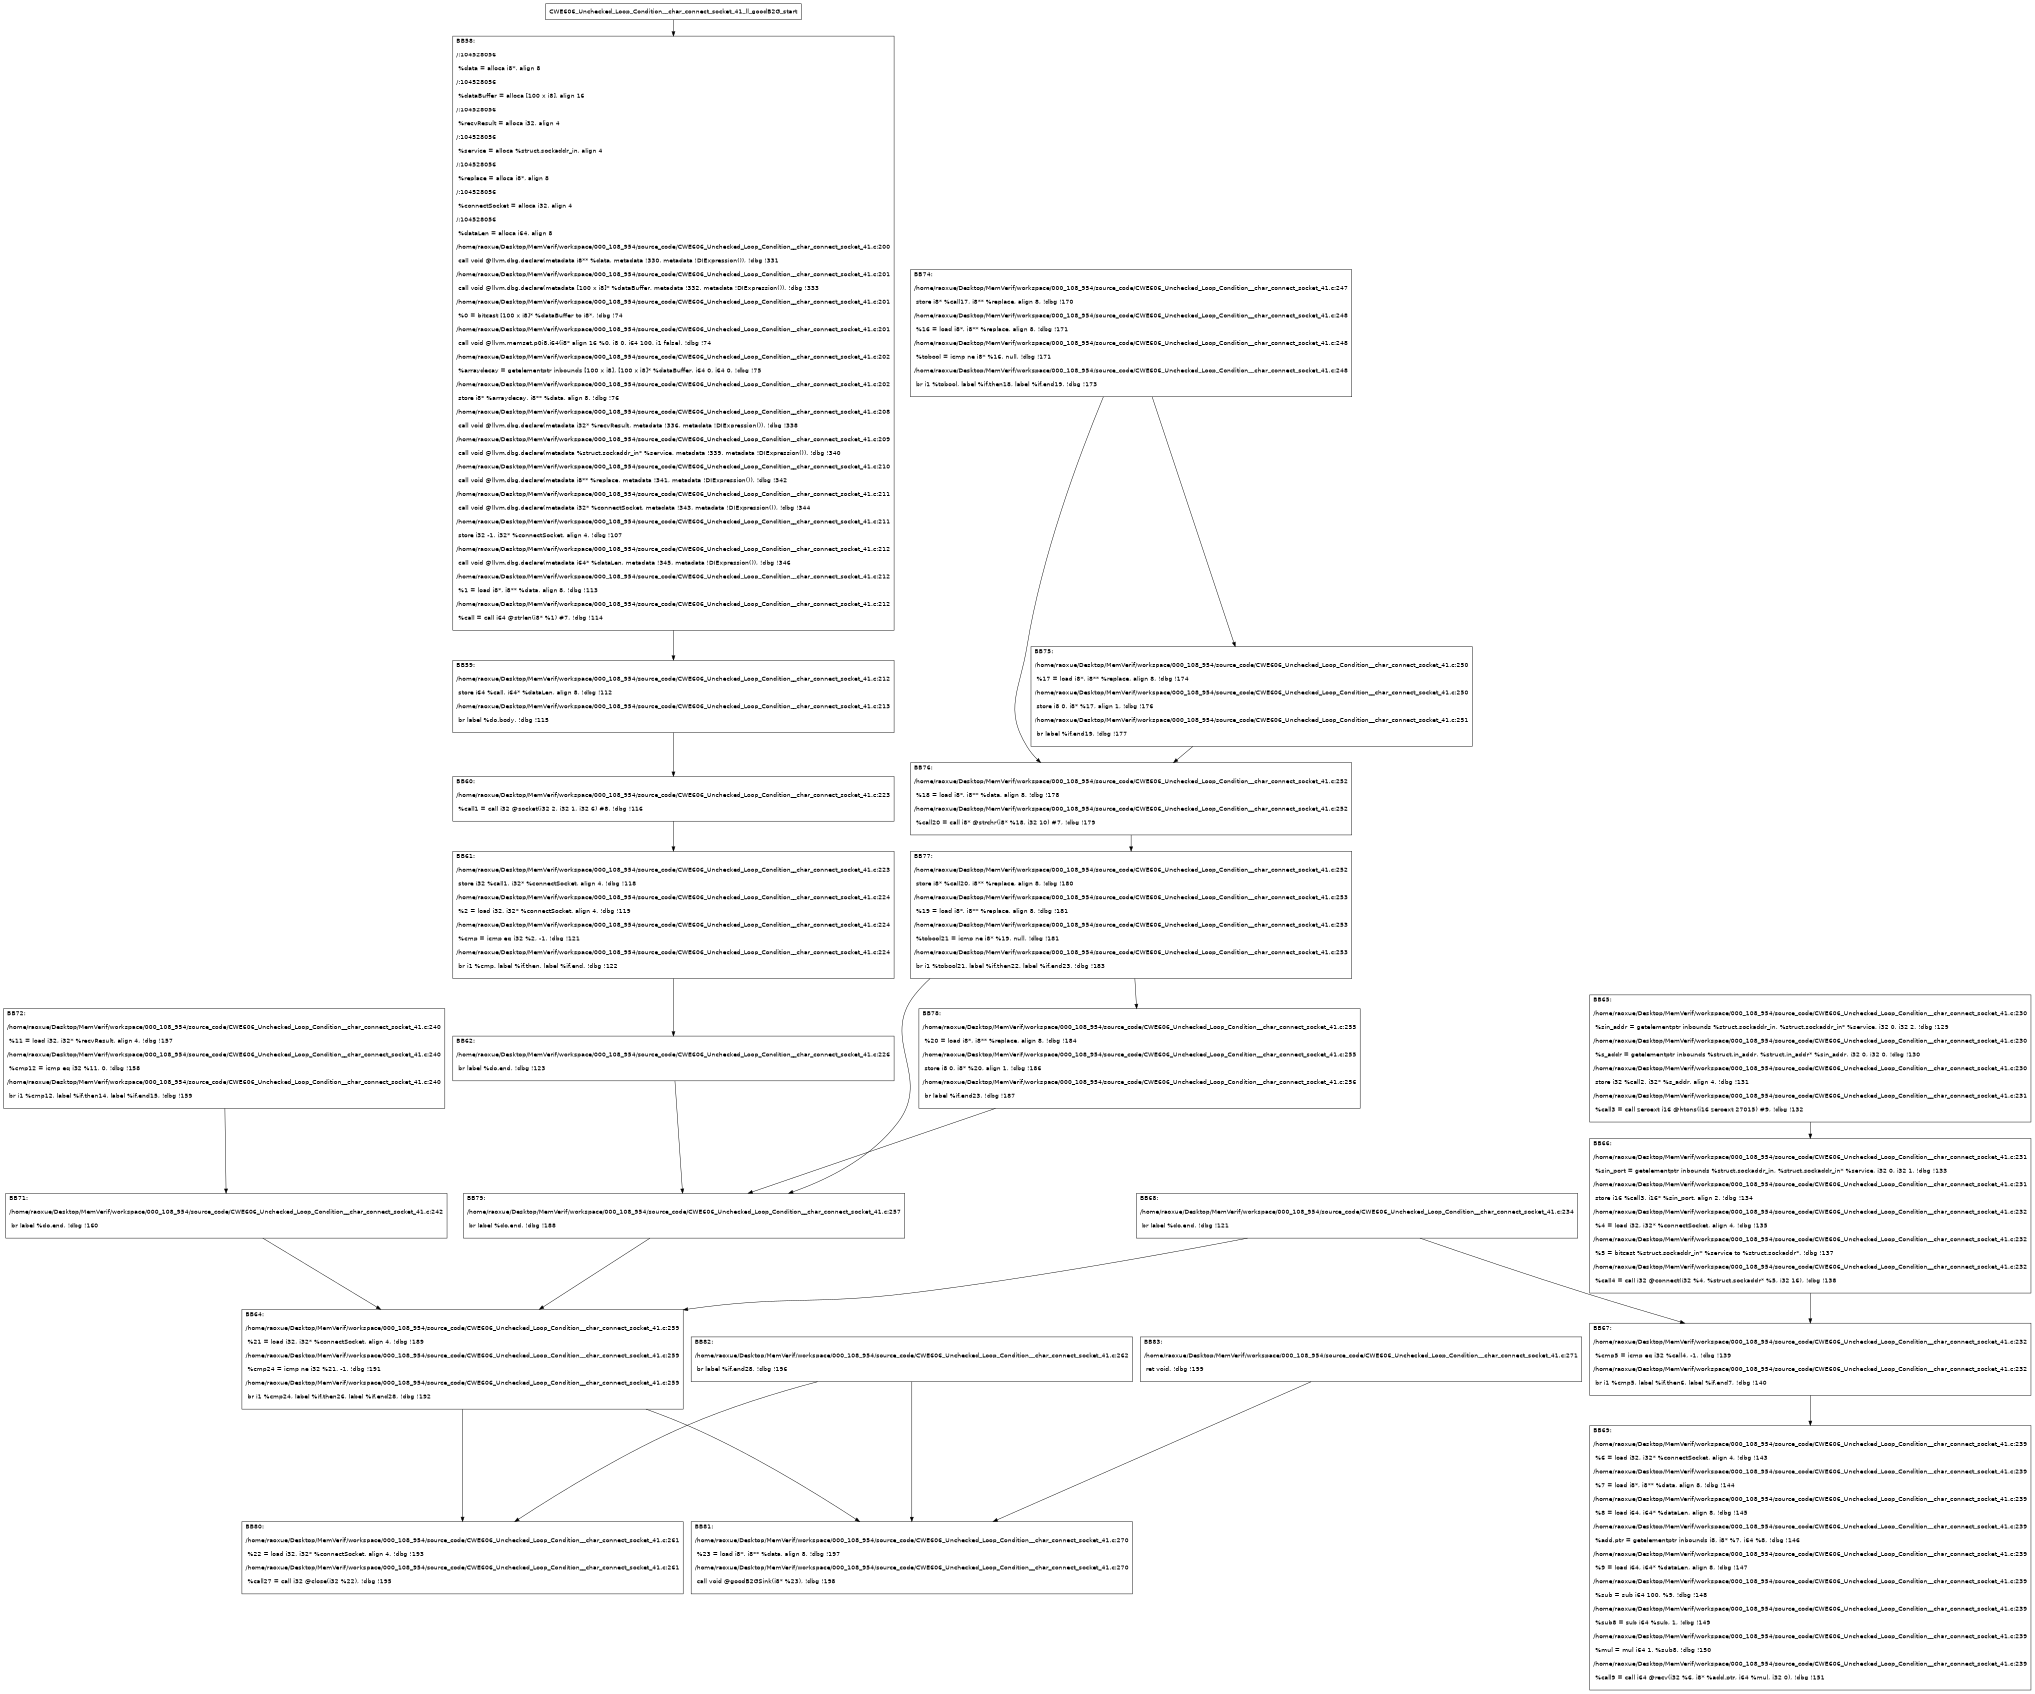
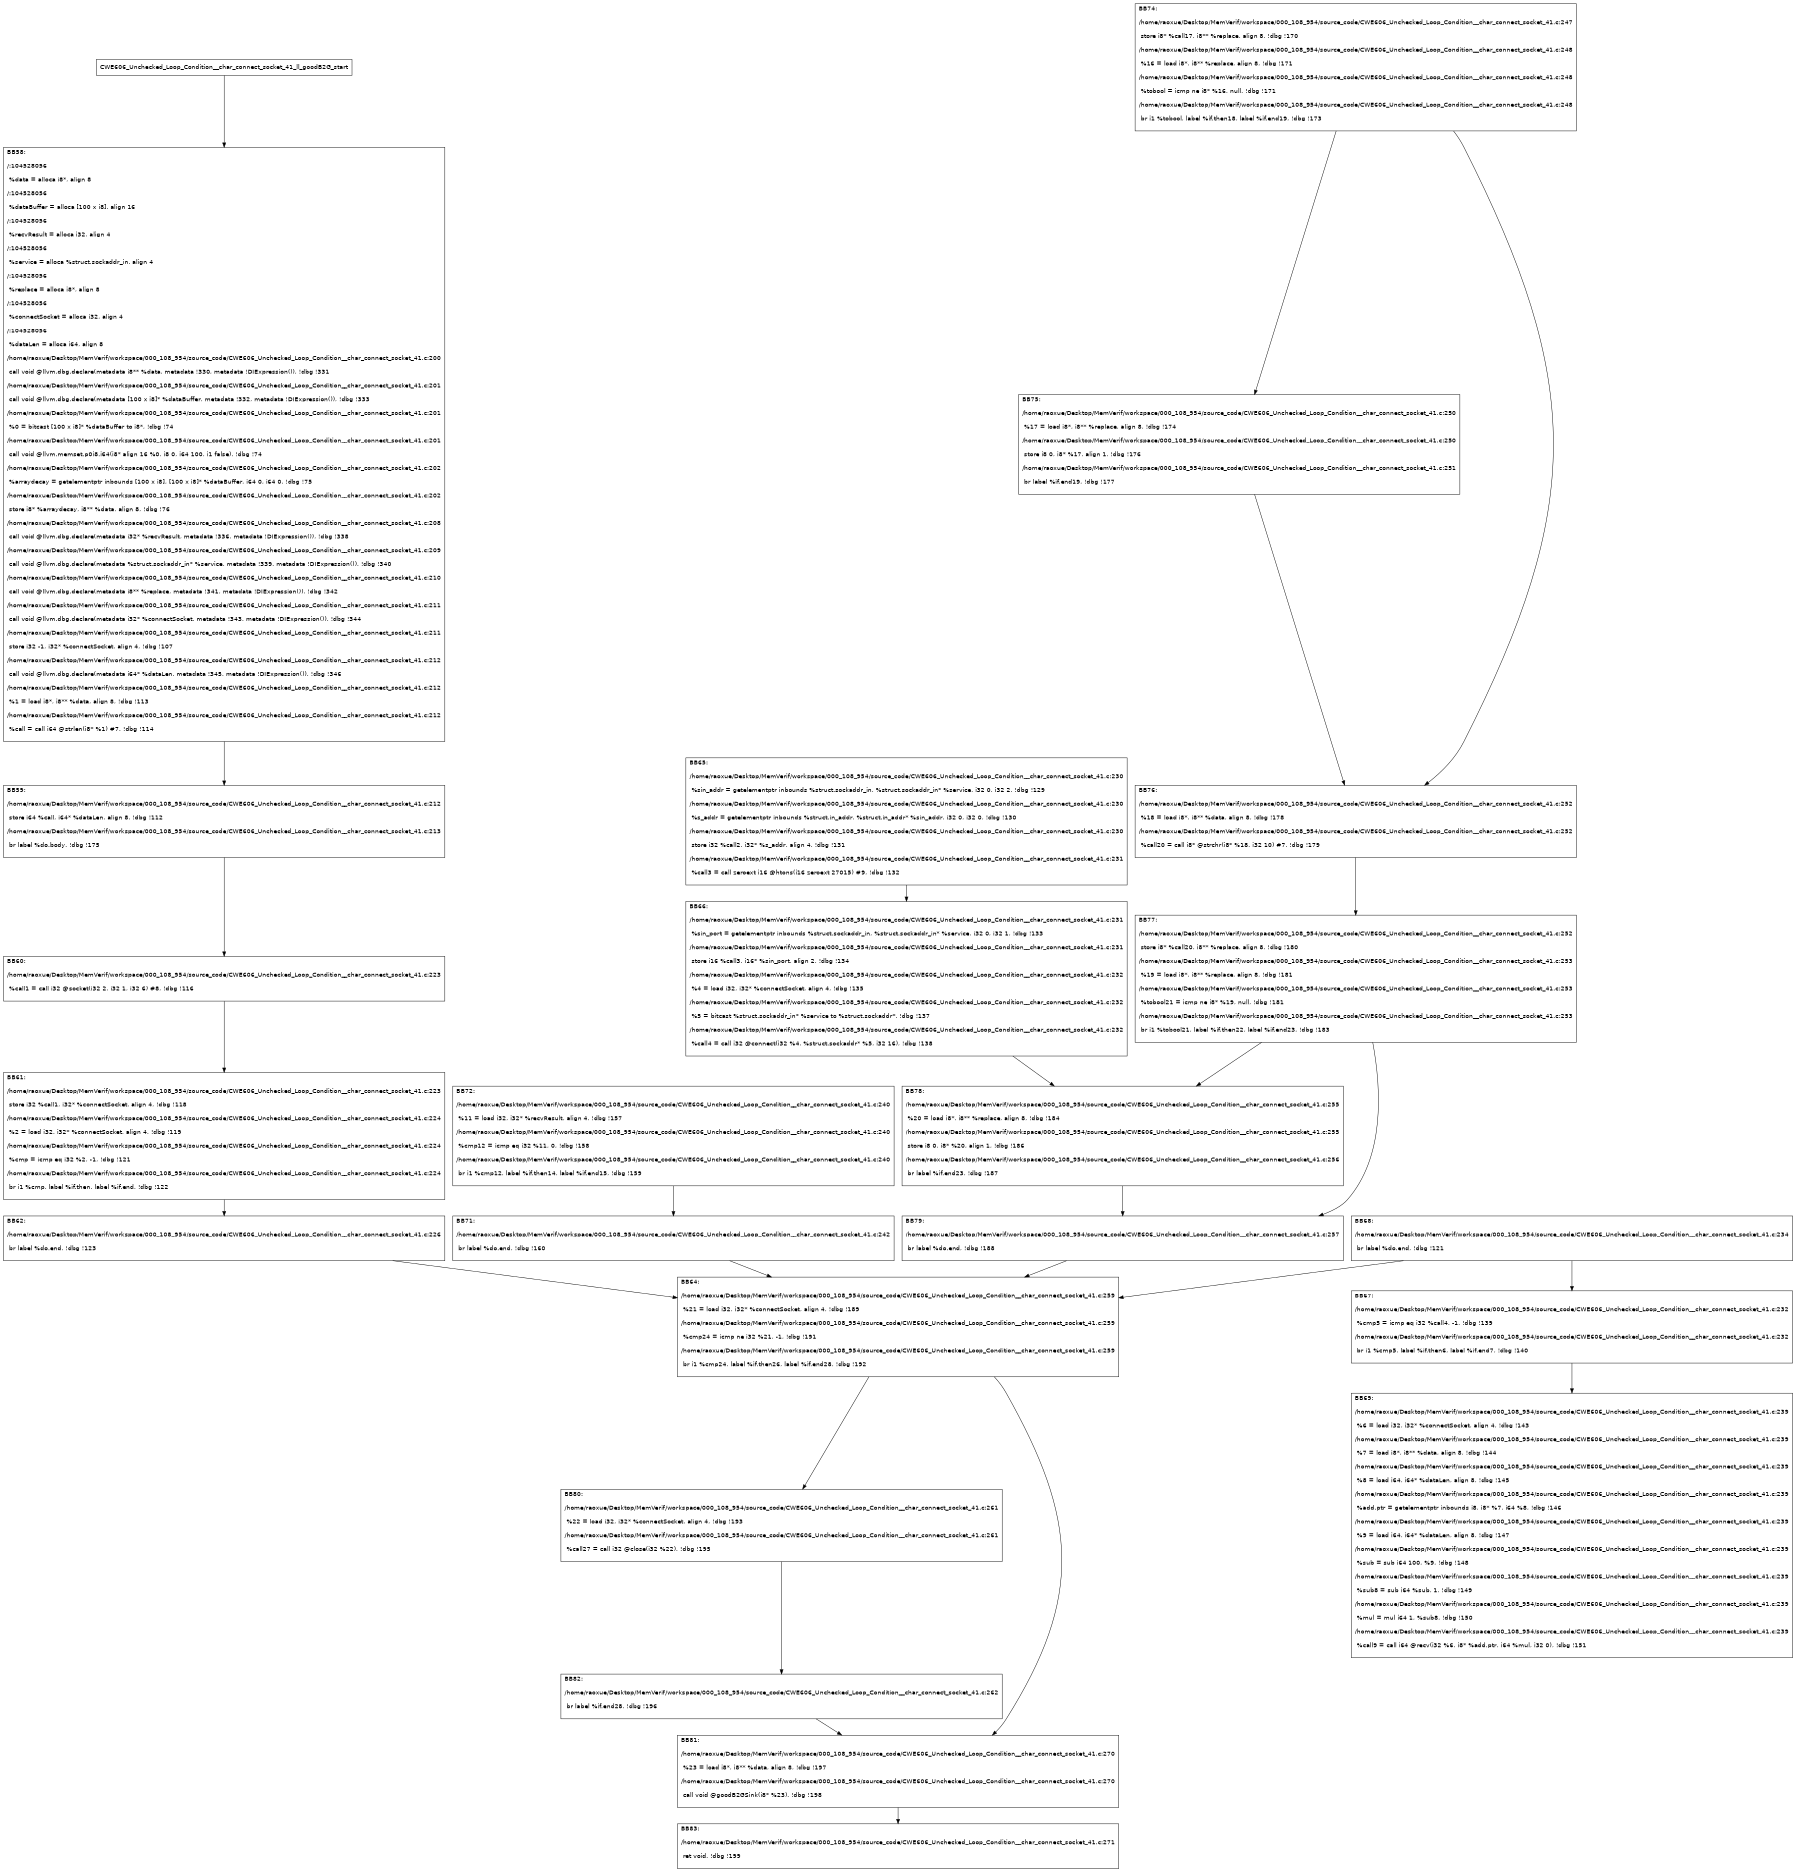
(503, 720) -> (54, 845)
(679, 1135) -> (533, 1279)
(1810, 1306) -> (1032, 1070)
(662, 1437) -> (782, 1616)
(1154, 1451) -> (898, 1813)
